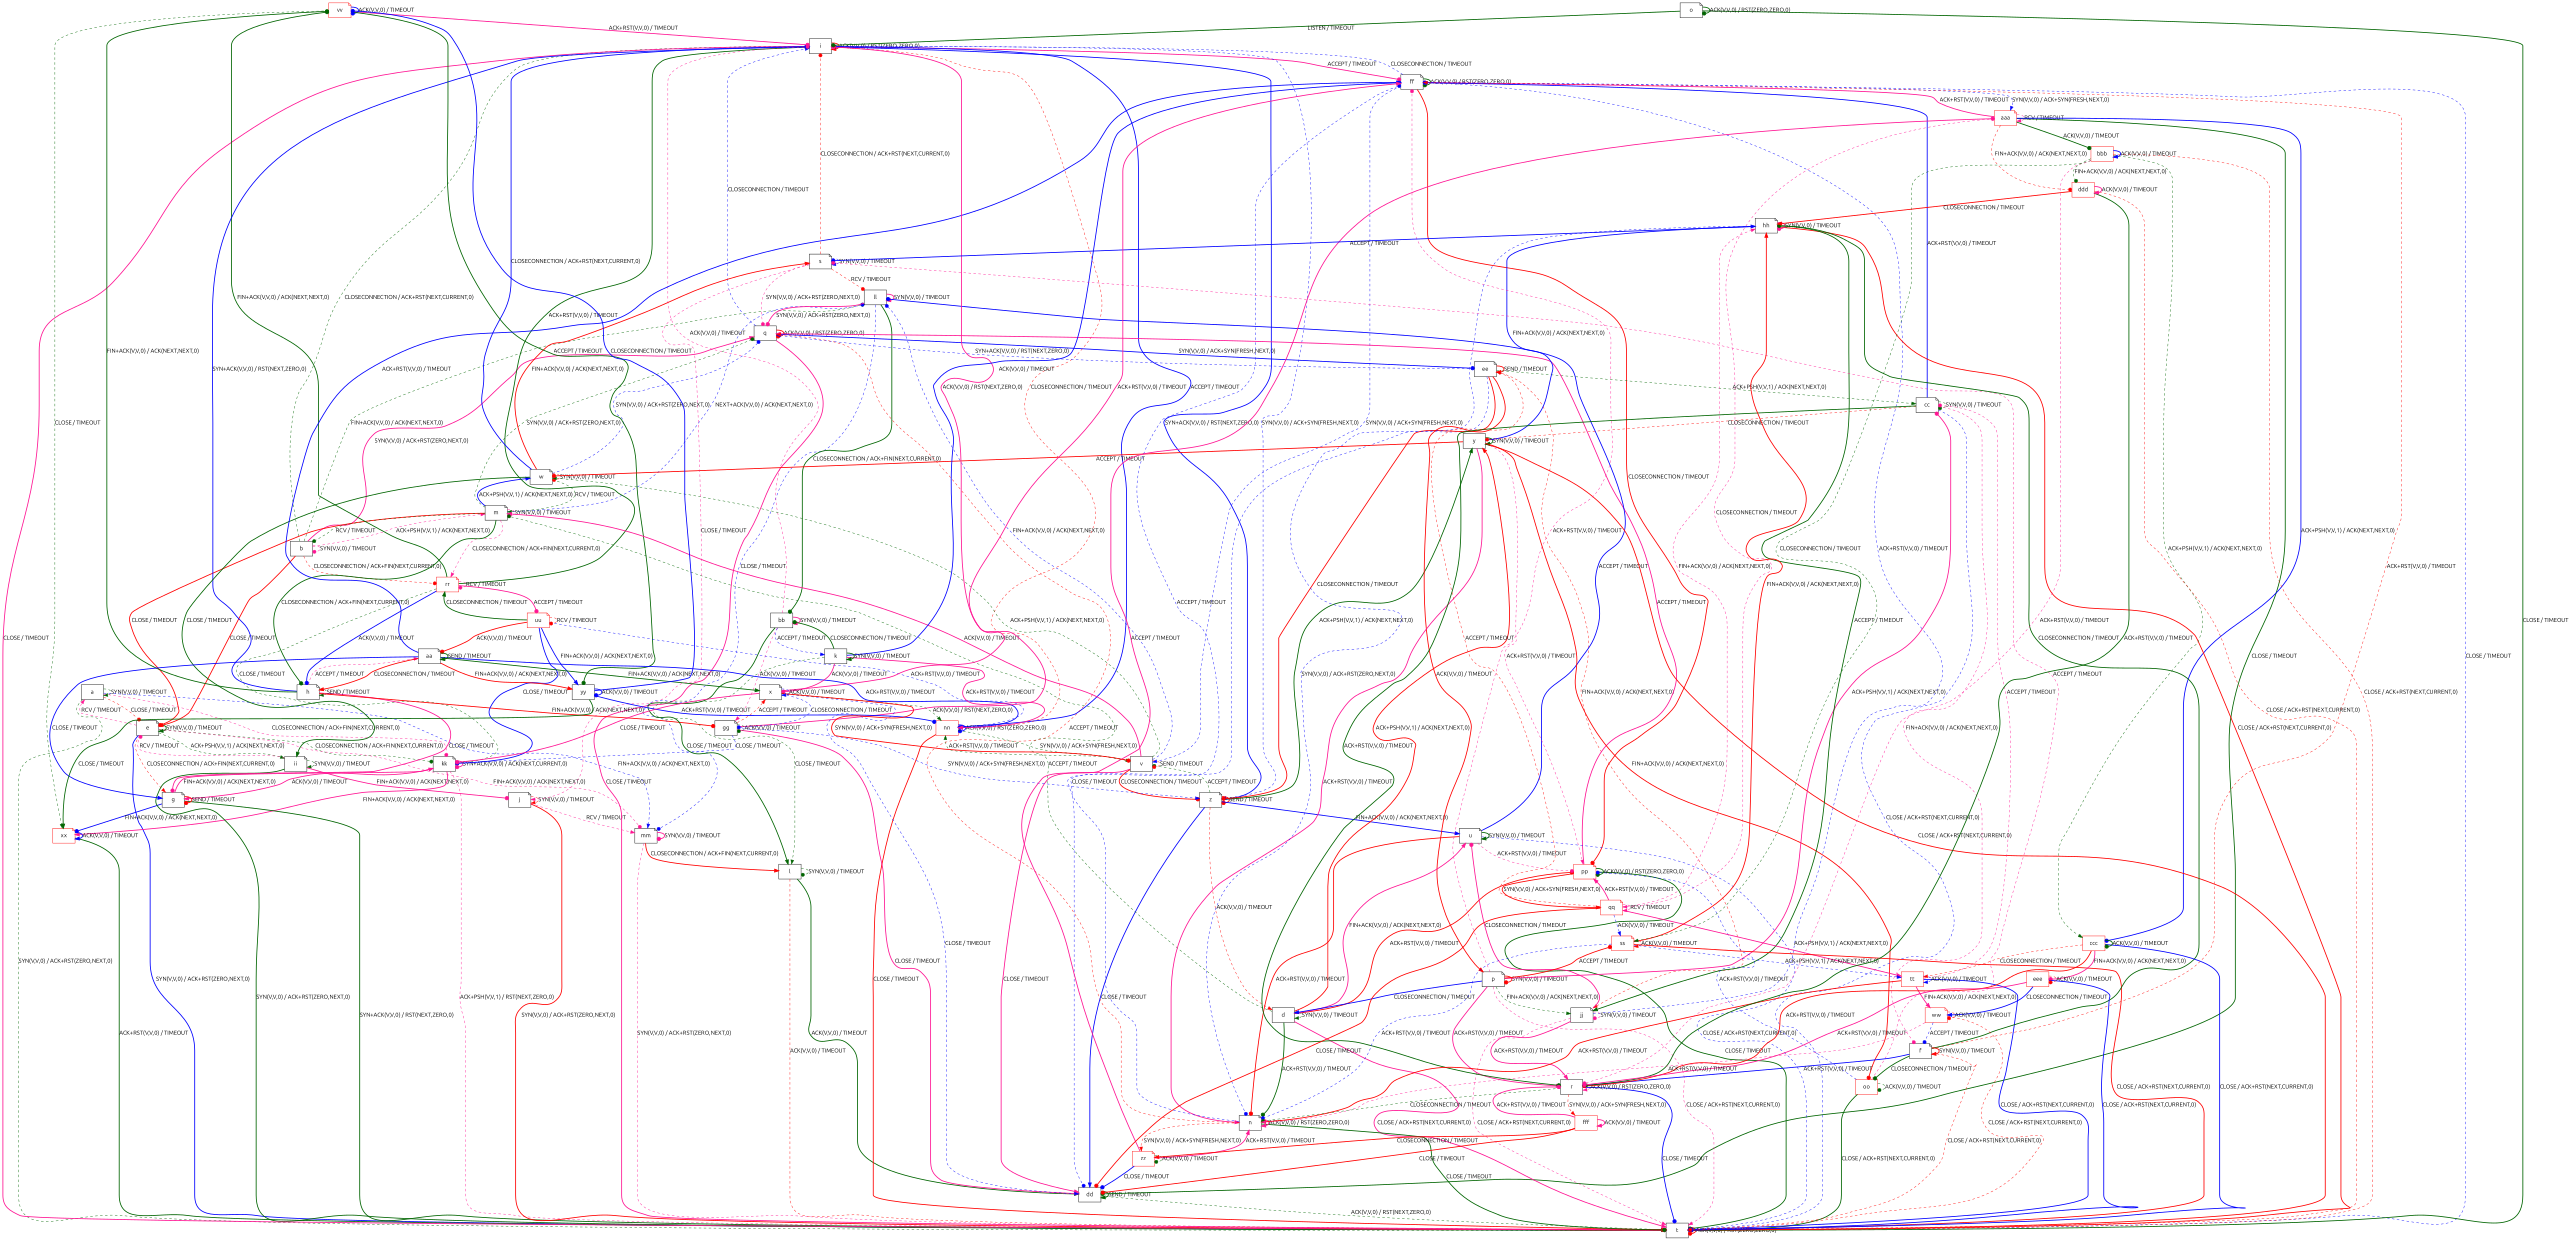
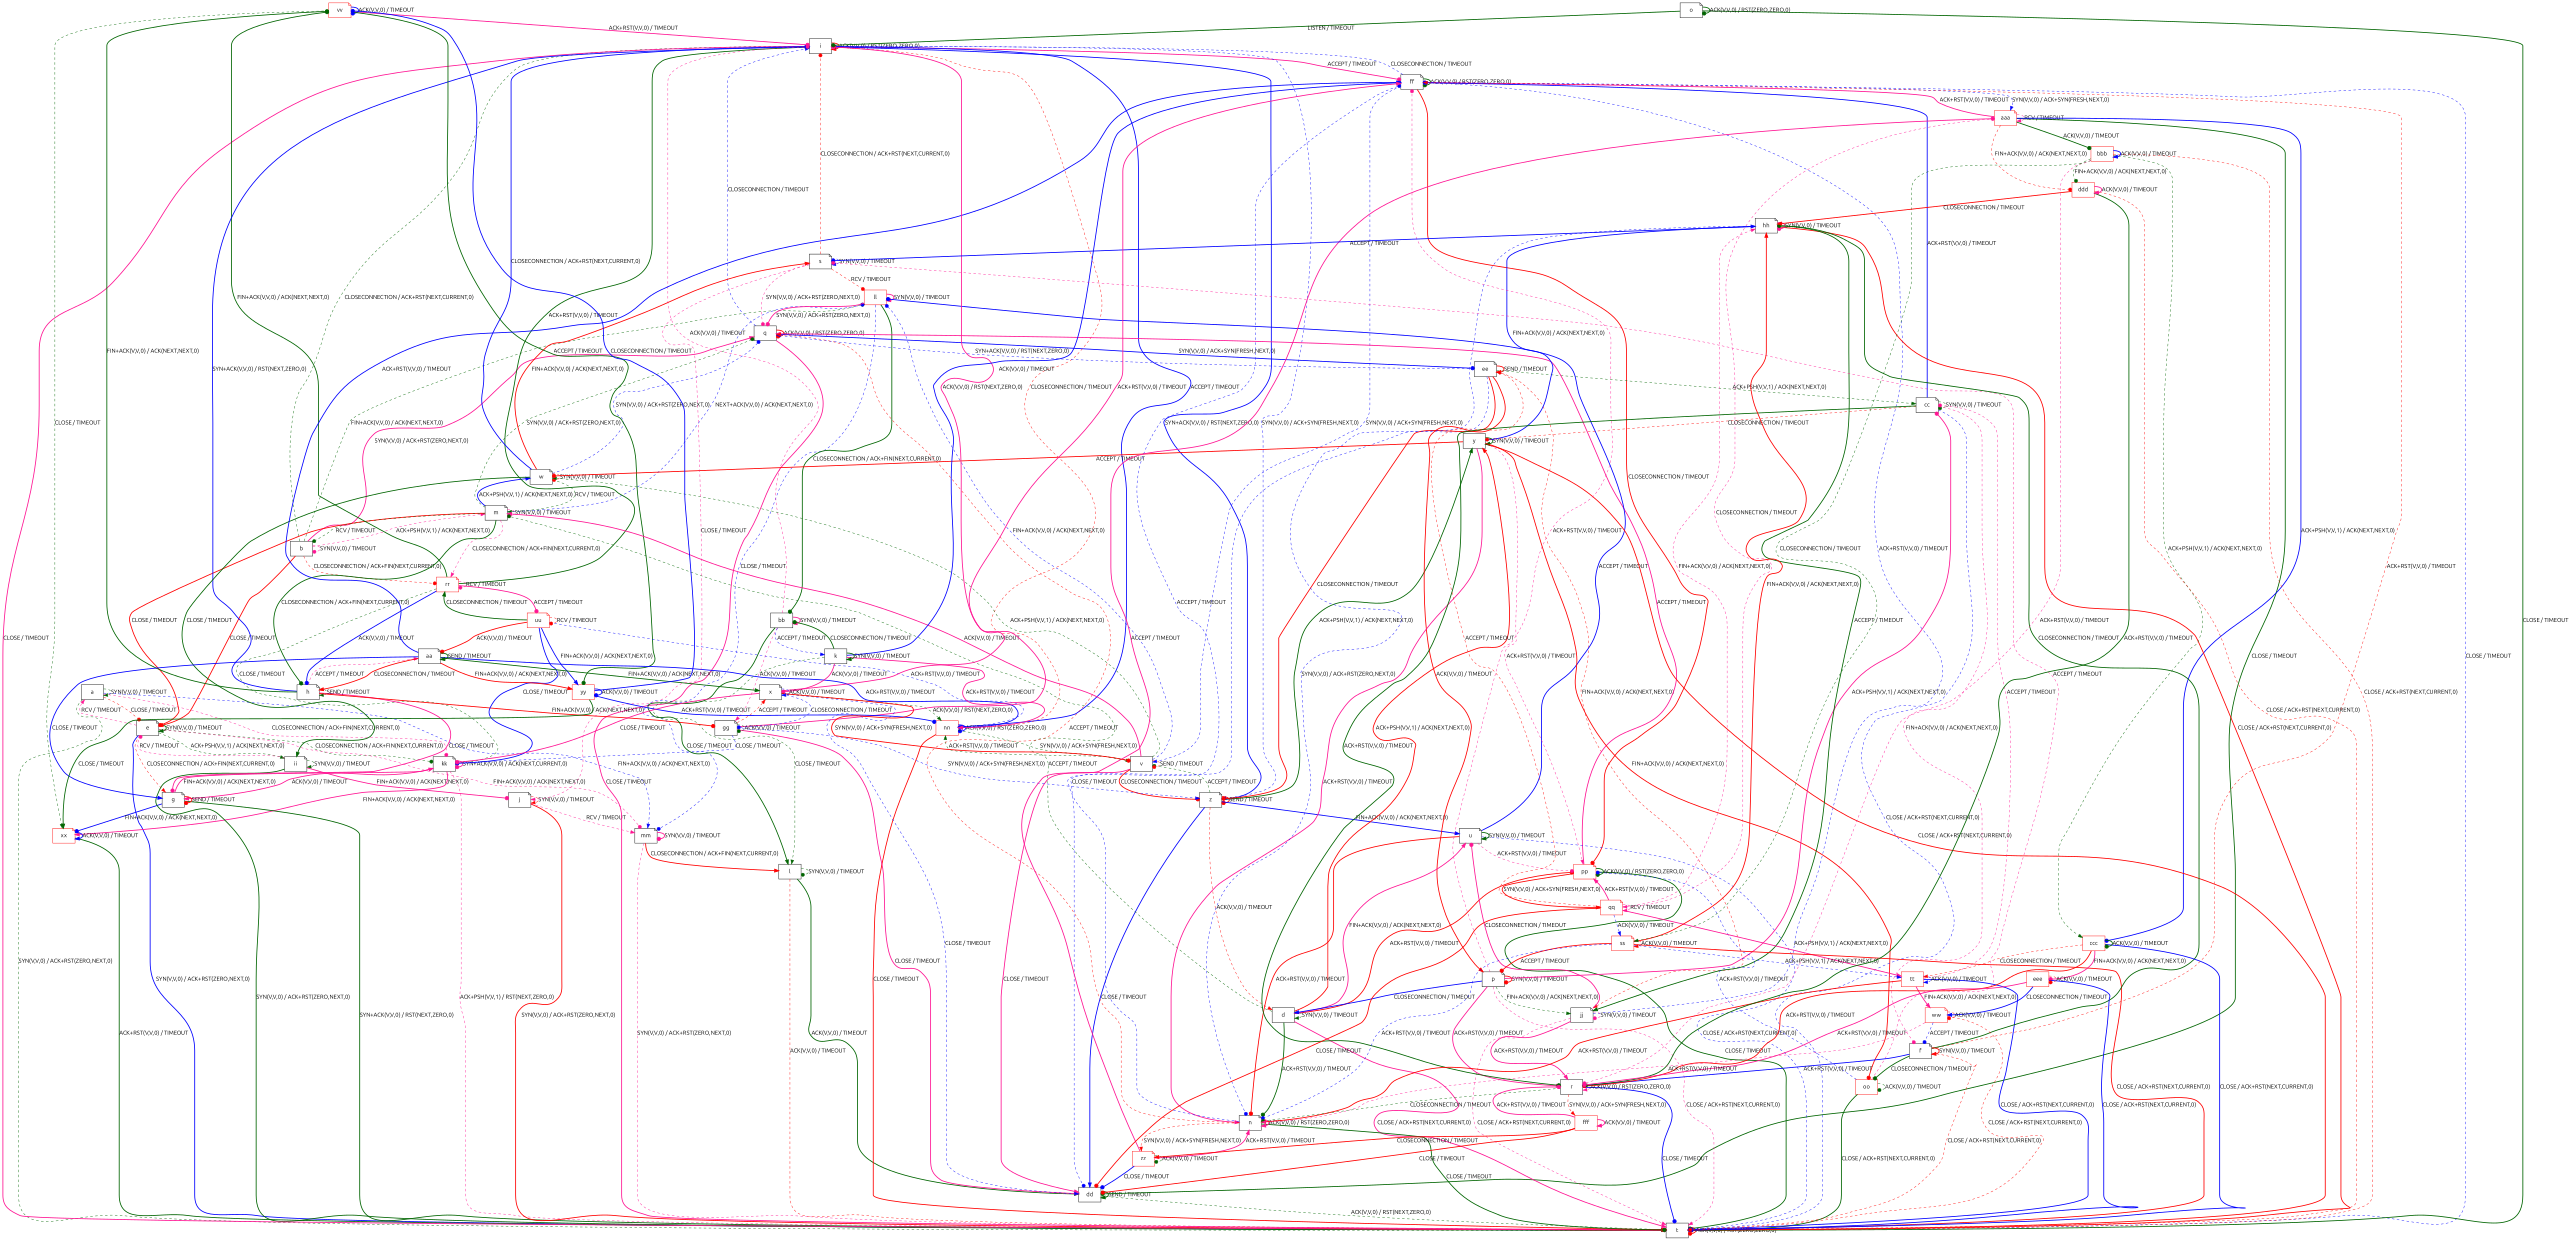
(875, 297) -> (875, 297)
(583, 692) -> (583, 692)
(1563, 967) -> (1555, 948)
